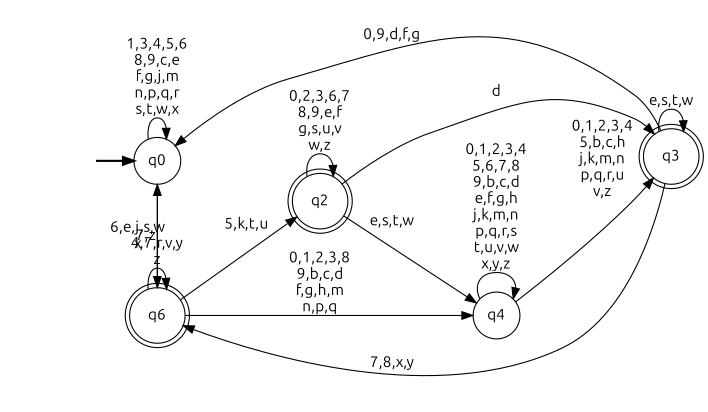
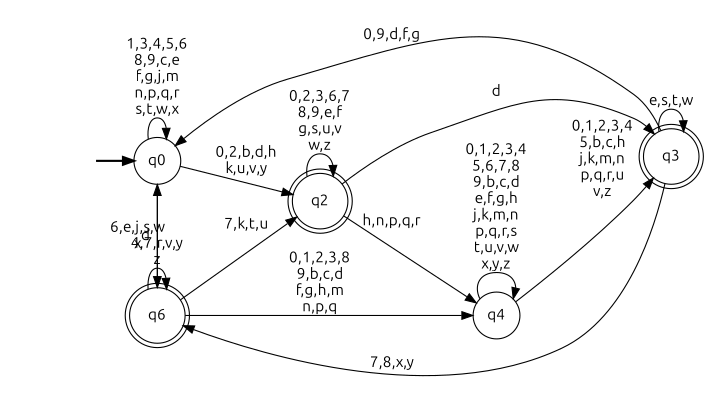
none -> (231, 179)
(392, 221) -> (392, 221)
(247, 225) -> (247, 225)
(146, 236) -> (146, 236)
